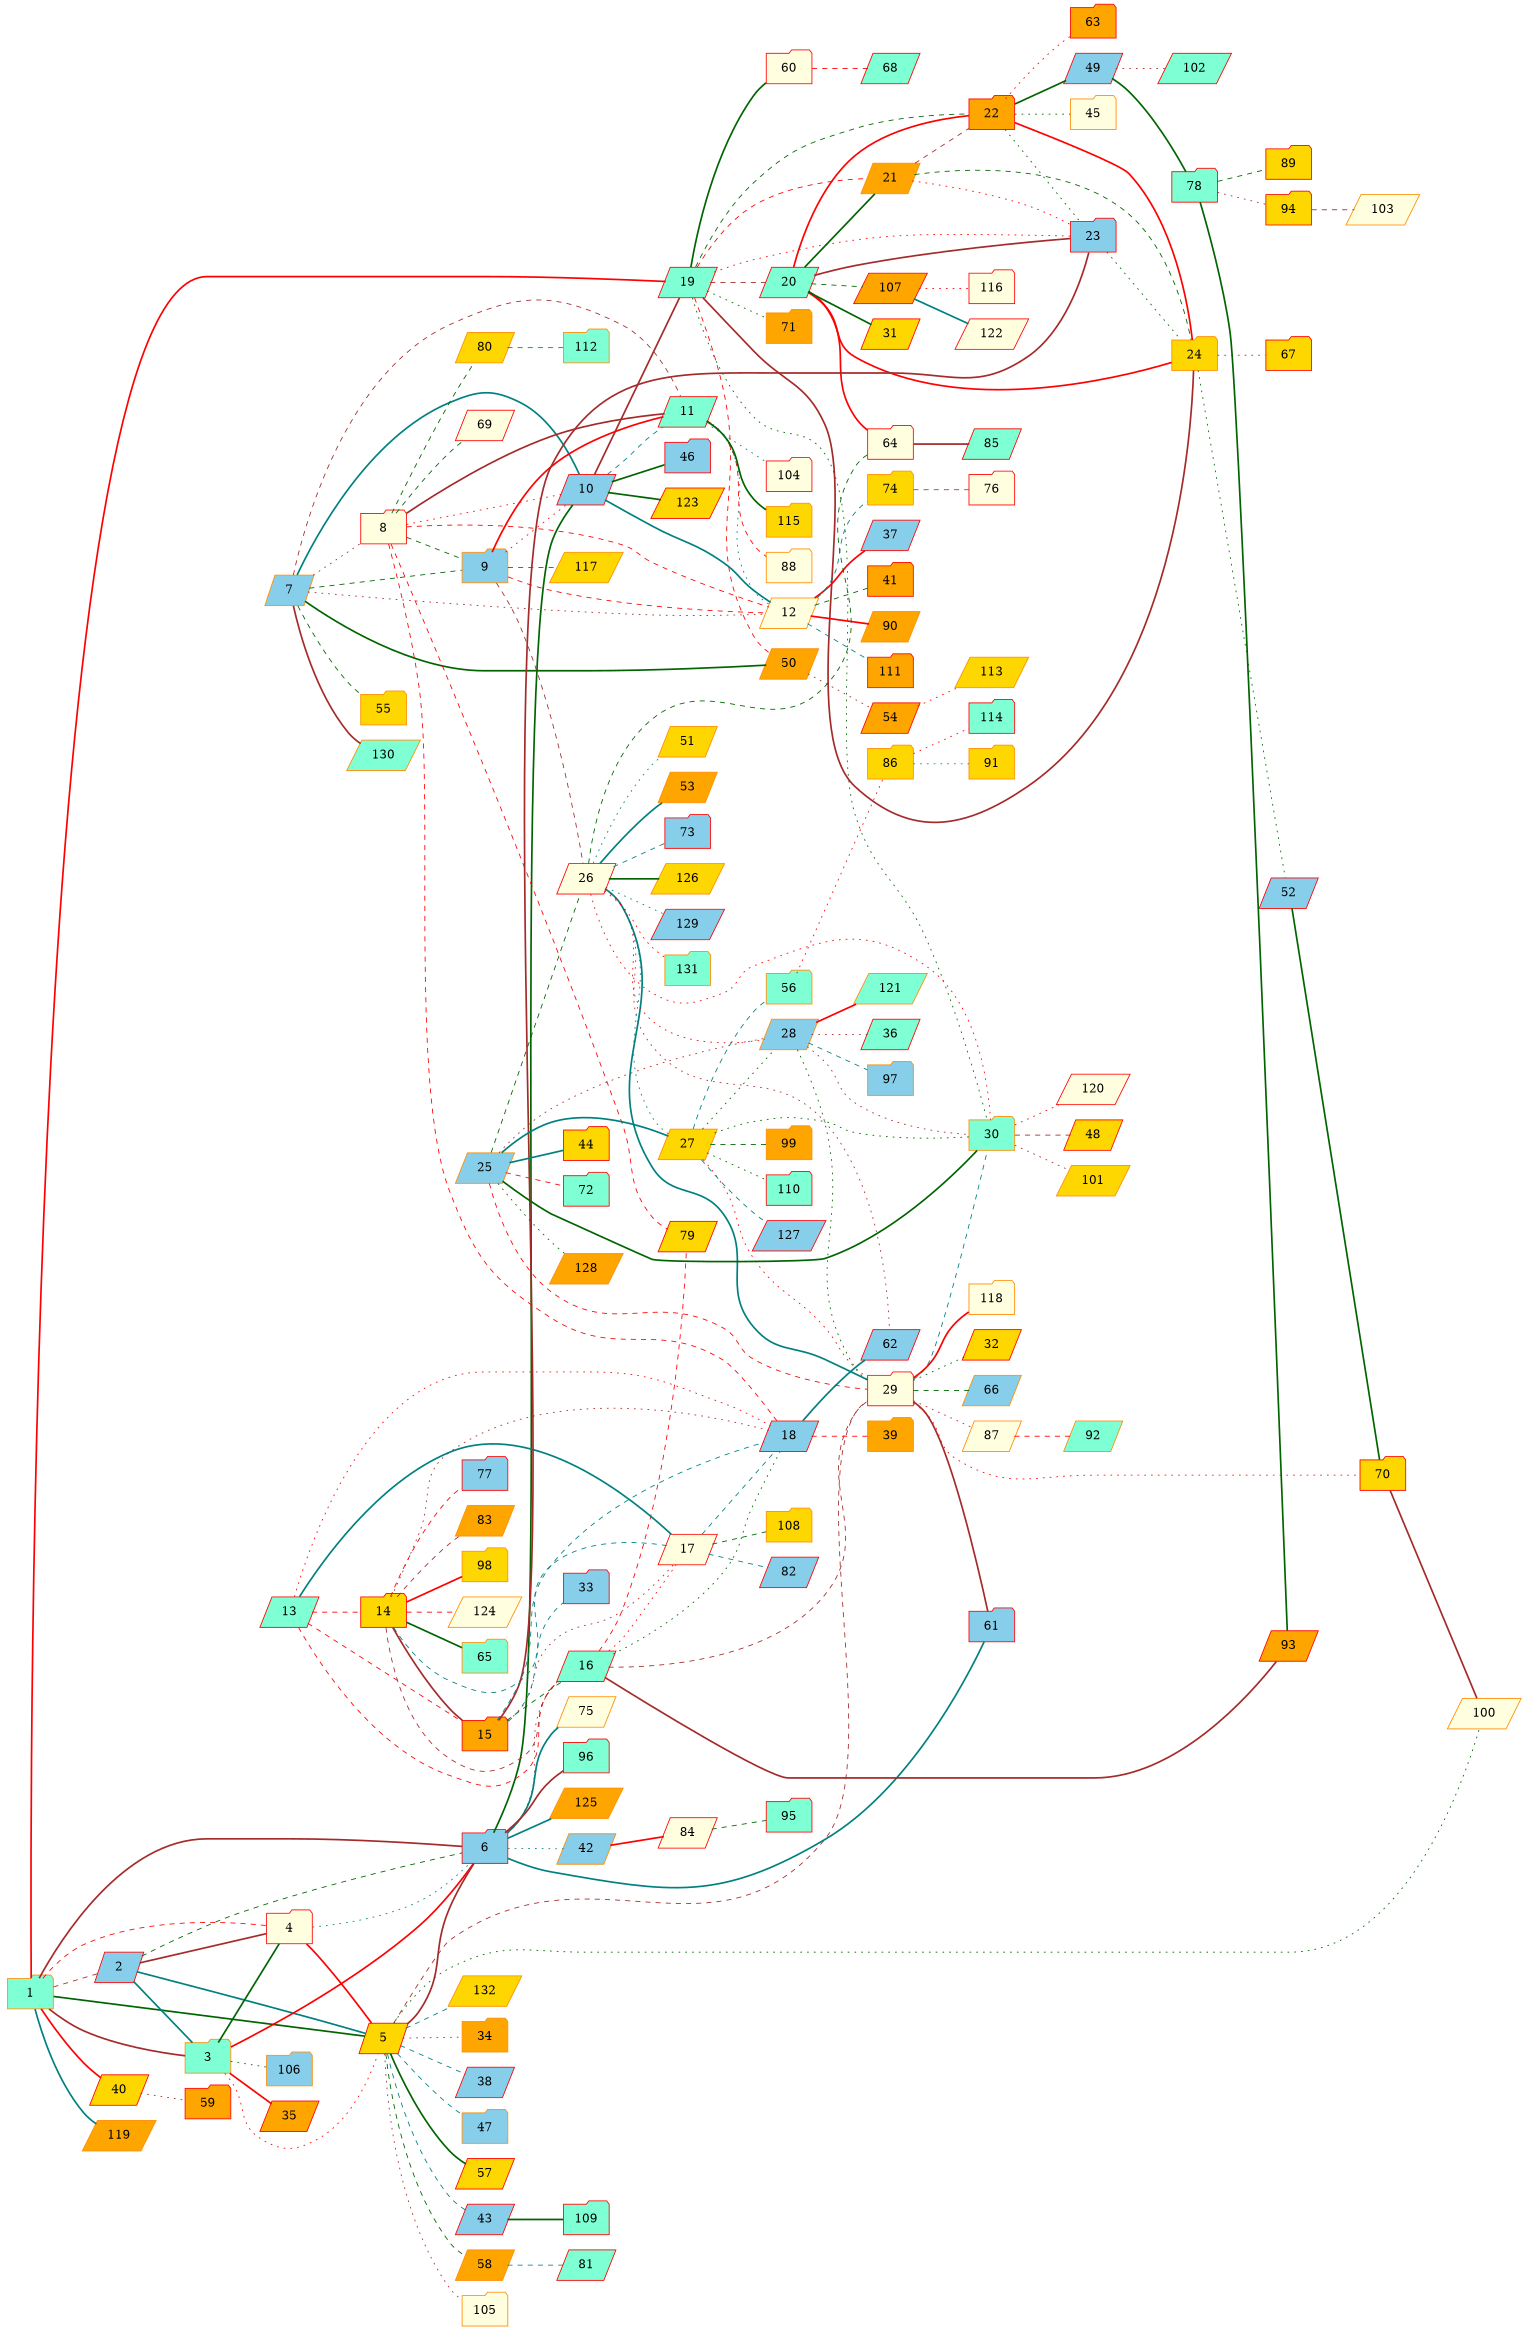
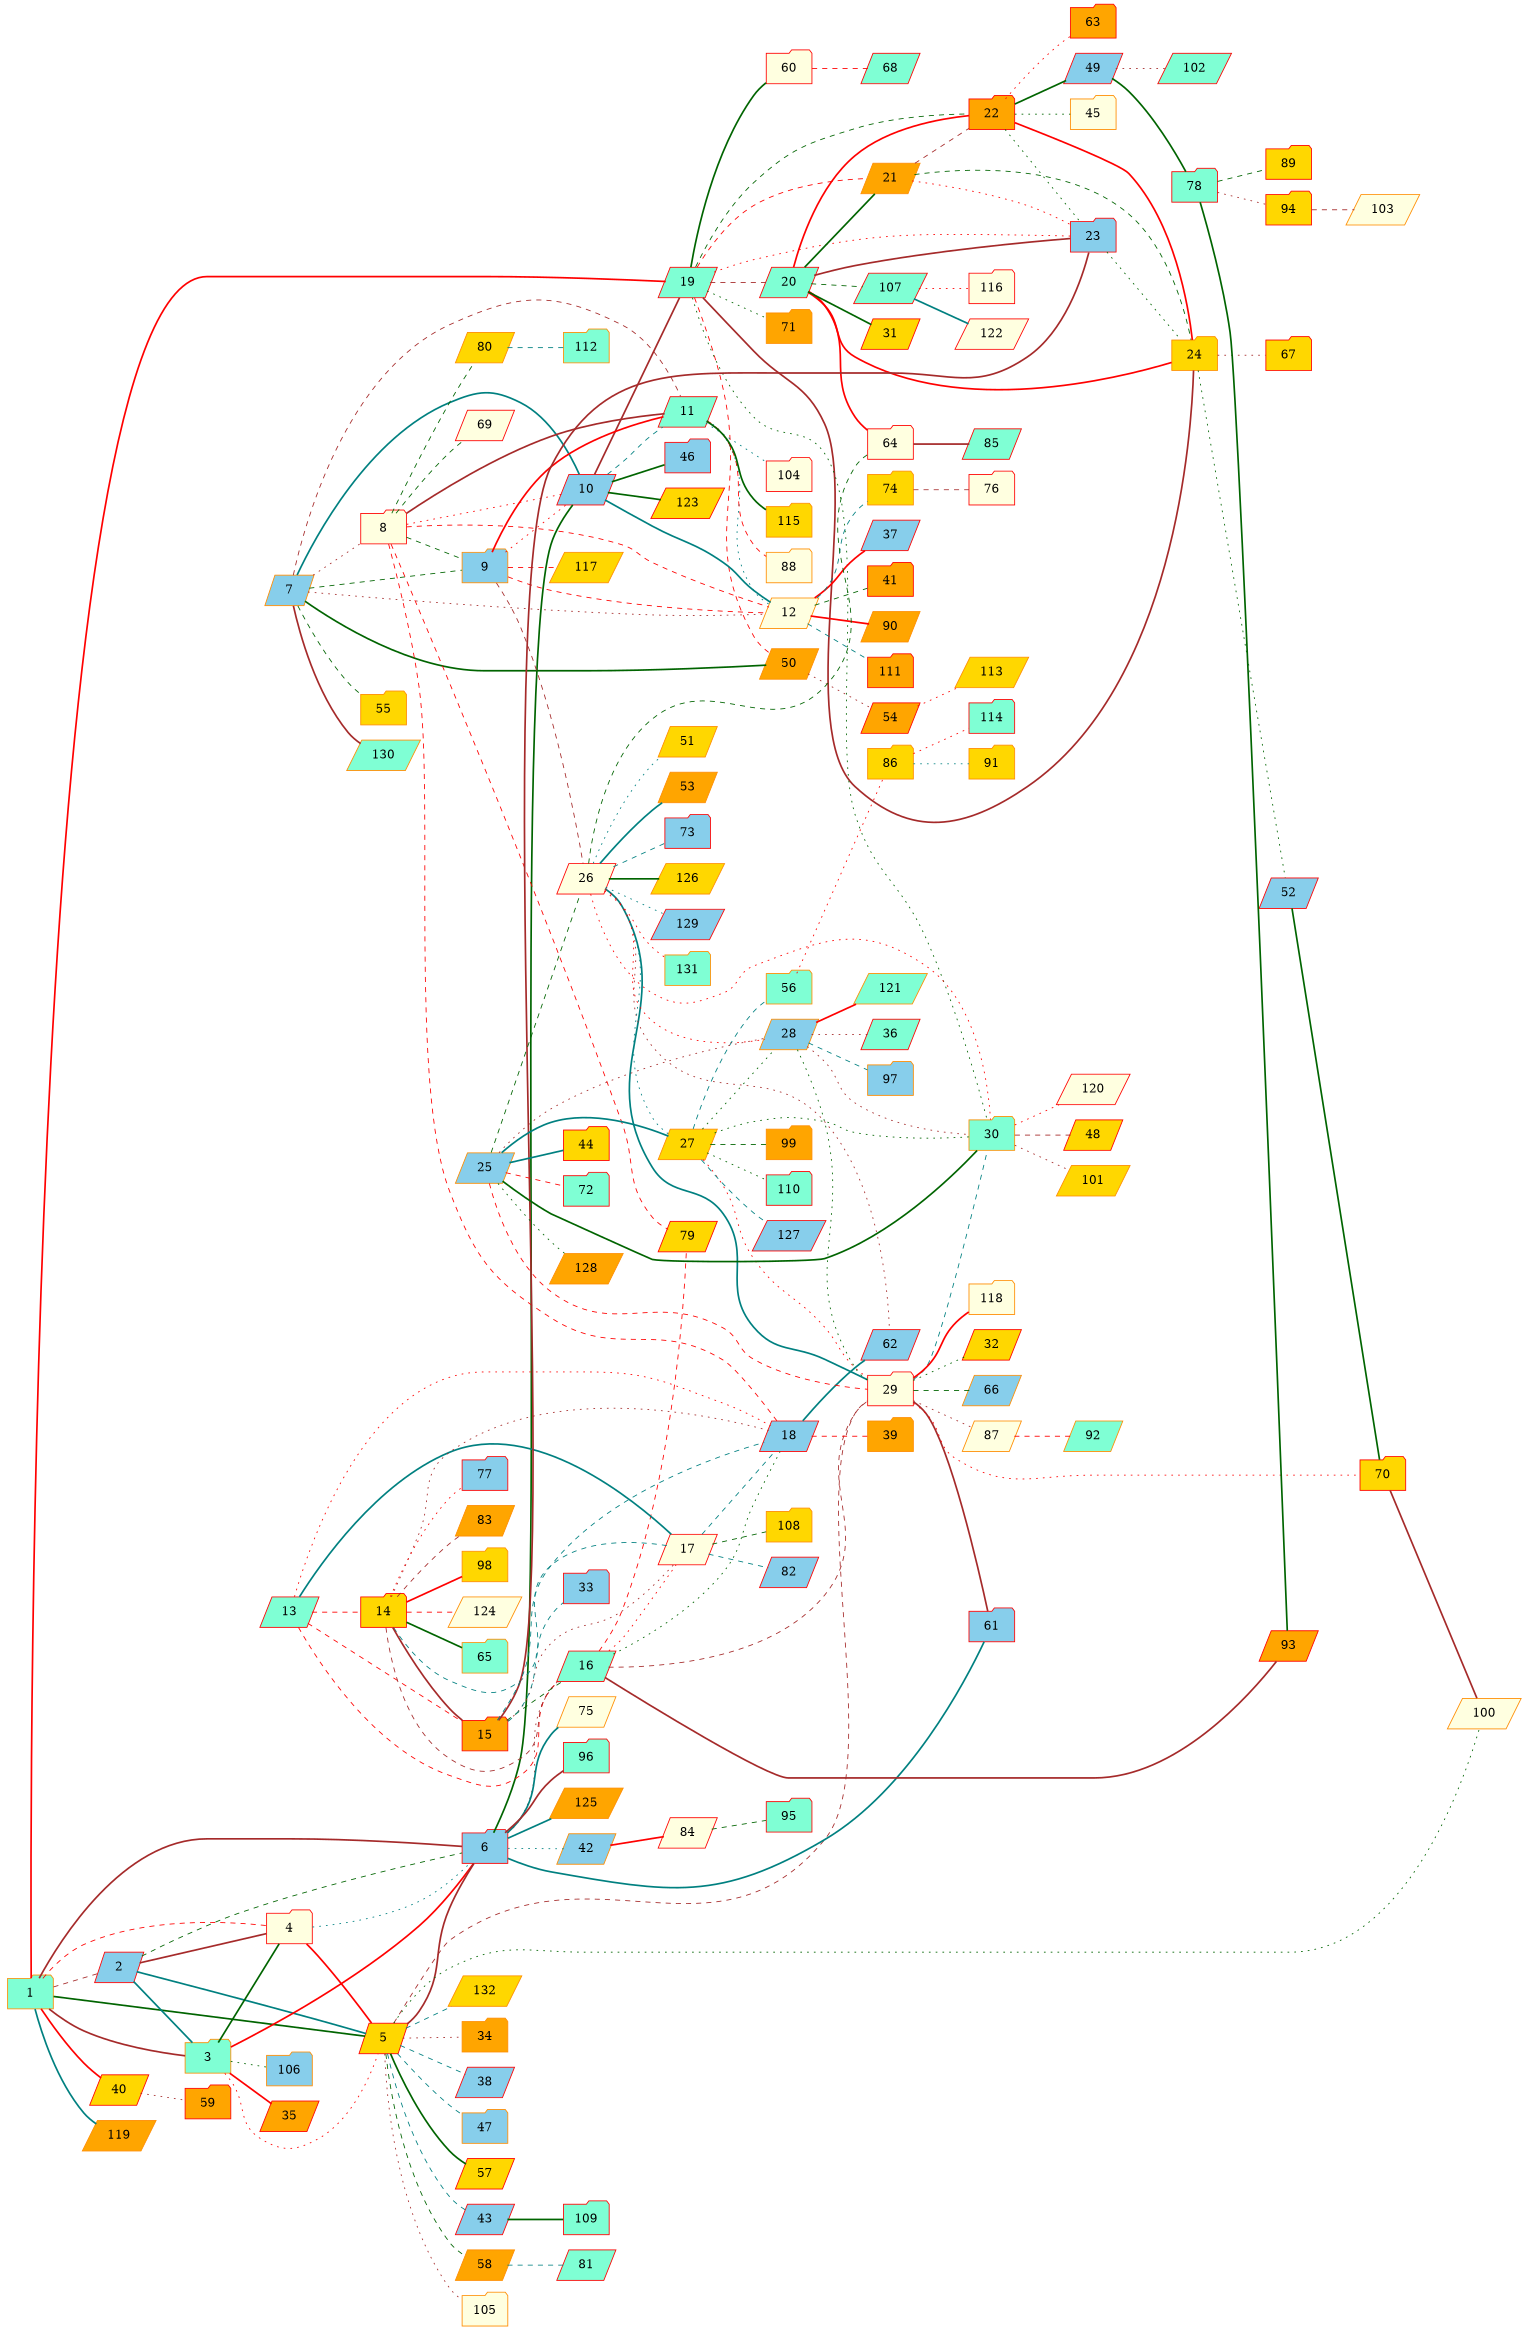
(890, 288) -> (890, 288)
(427, 1527) -> (427, 1527)
